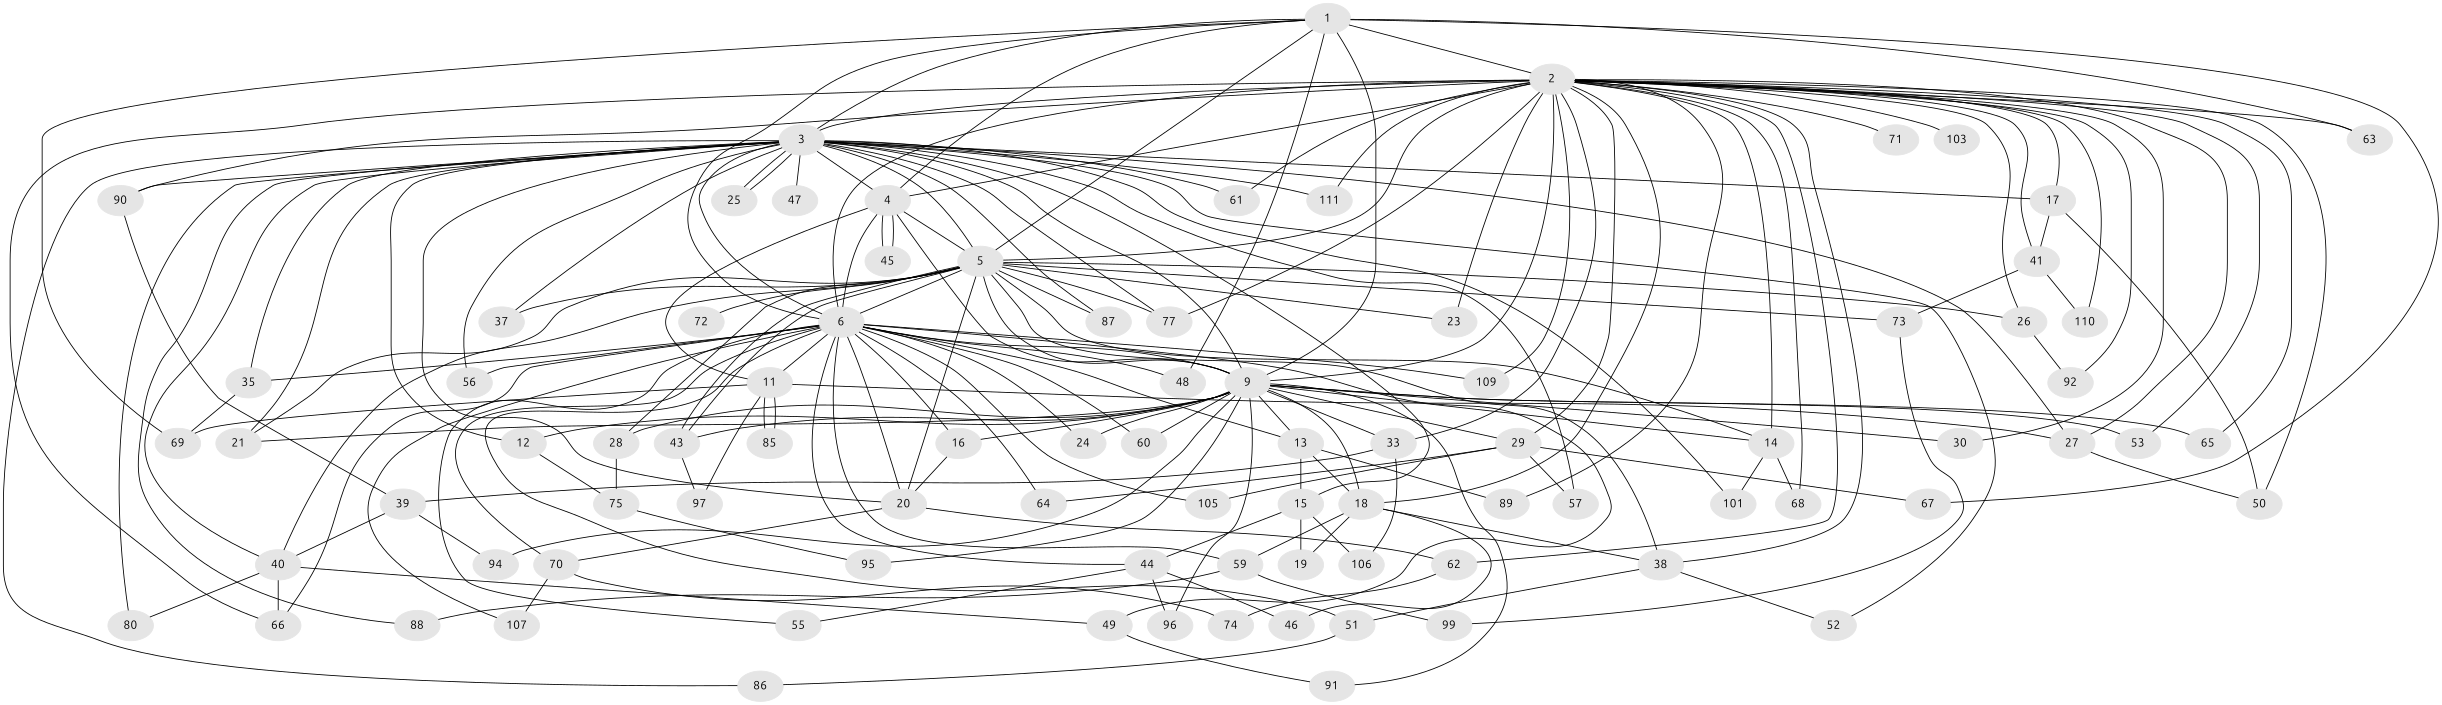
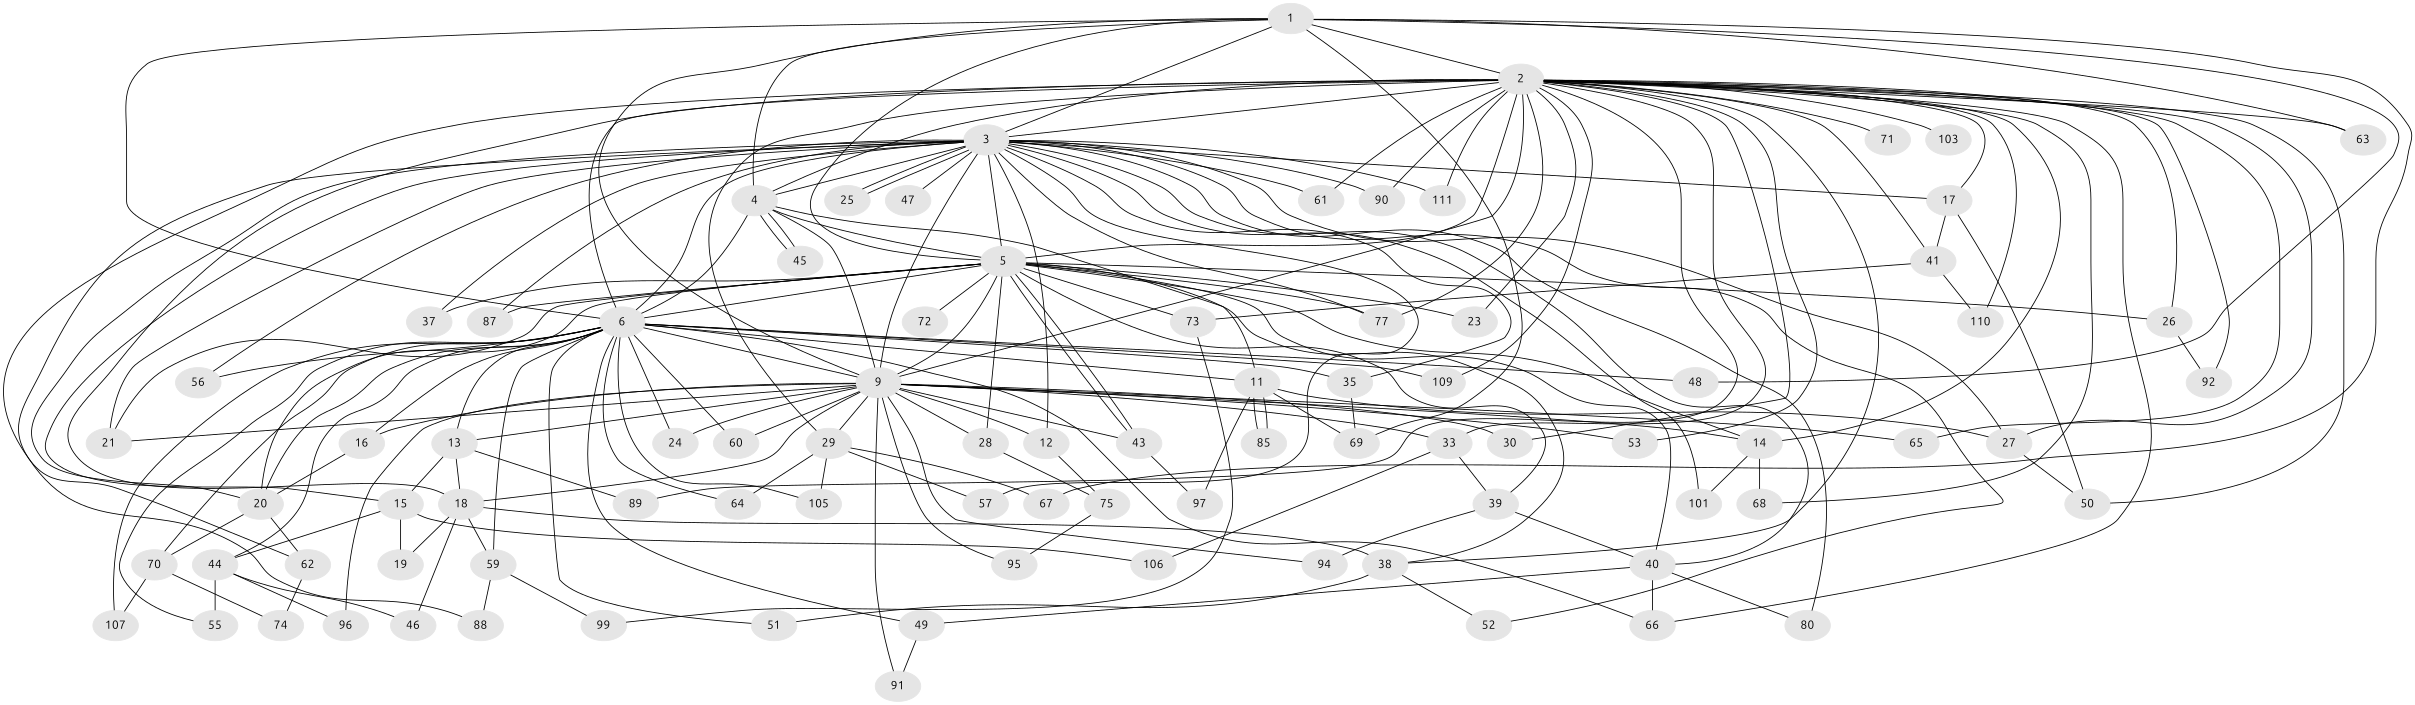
(214, 393) -> (1260, 348)
(760, 686) -> none
